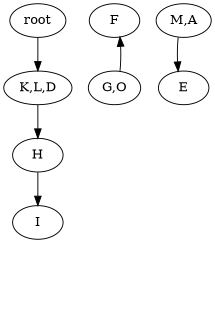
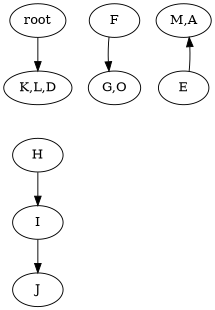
(177, 50) -> (190, 59)
(121, 59) -> (108, 49)
(38, 117) -> none
none -> (38, 290)
